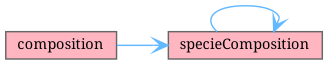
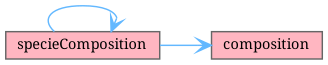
(135, 45) -> (179, 45)
